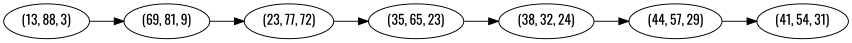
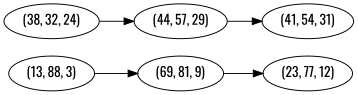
(289, 21) -> (308, 73)
(416, 21) -> none
